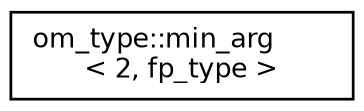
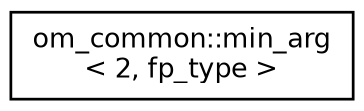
(182, 56) -> (182, 56)
